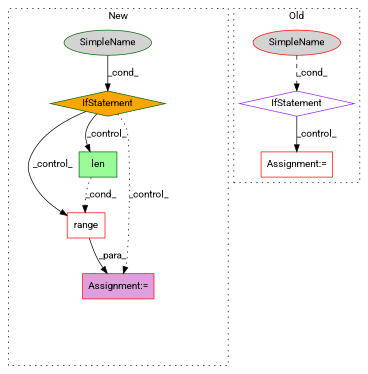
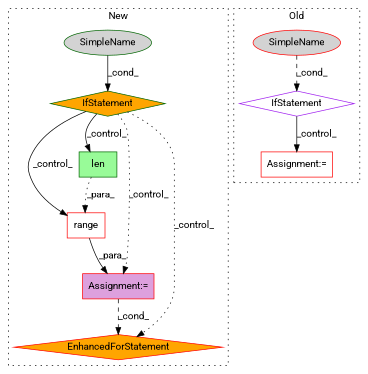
(101, 195) -> (101, 195)
none -> (118, 347)
